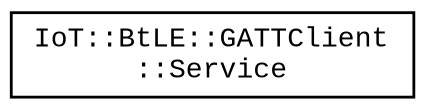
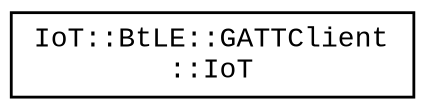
(213, 55) -> (213, 55)
